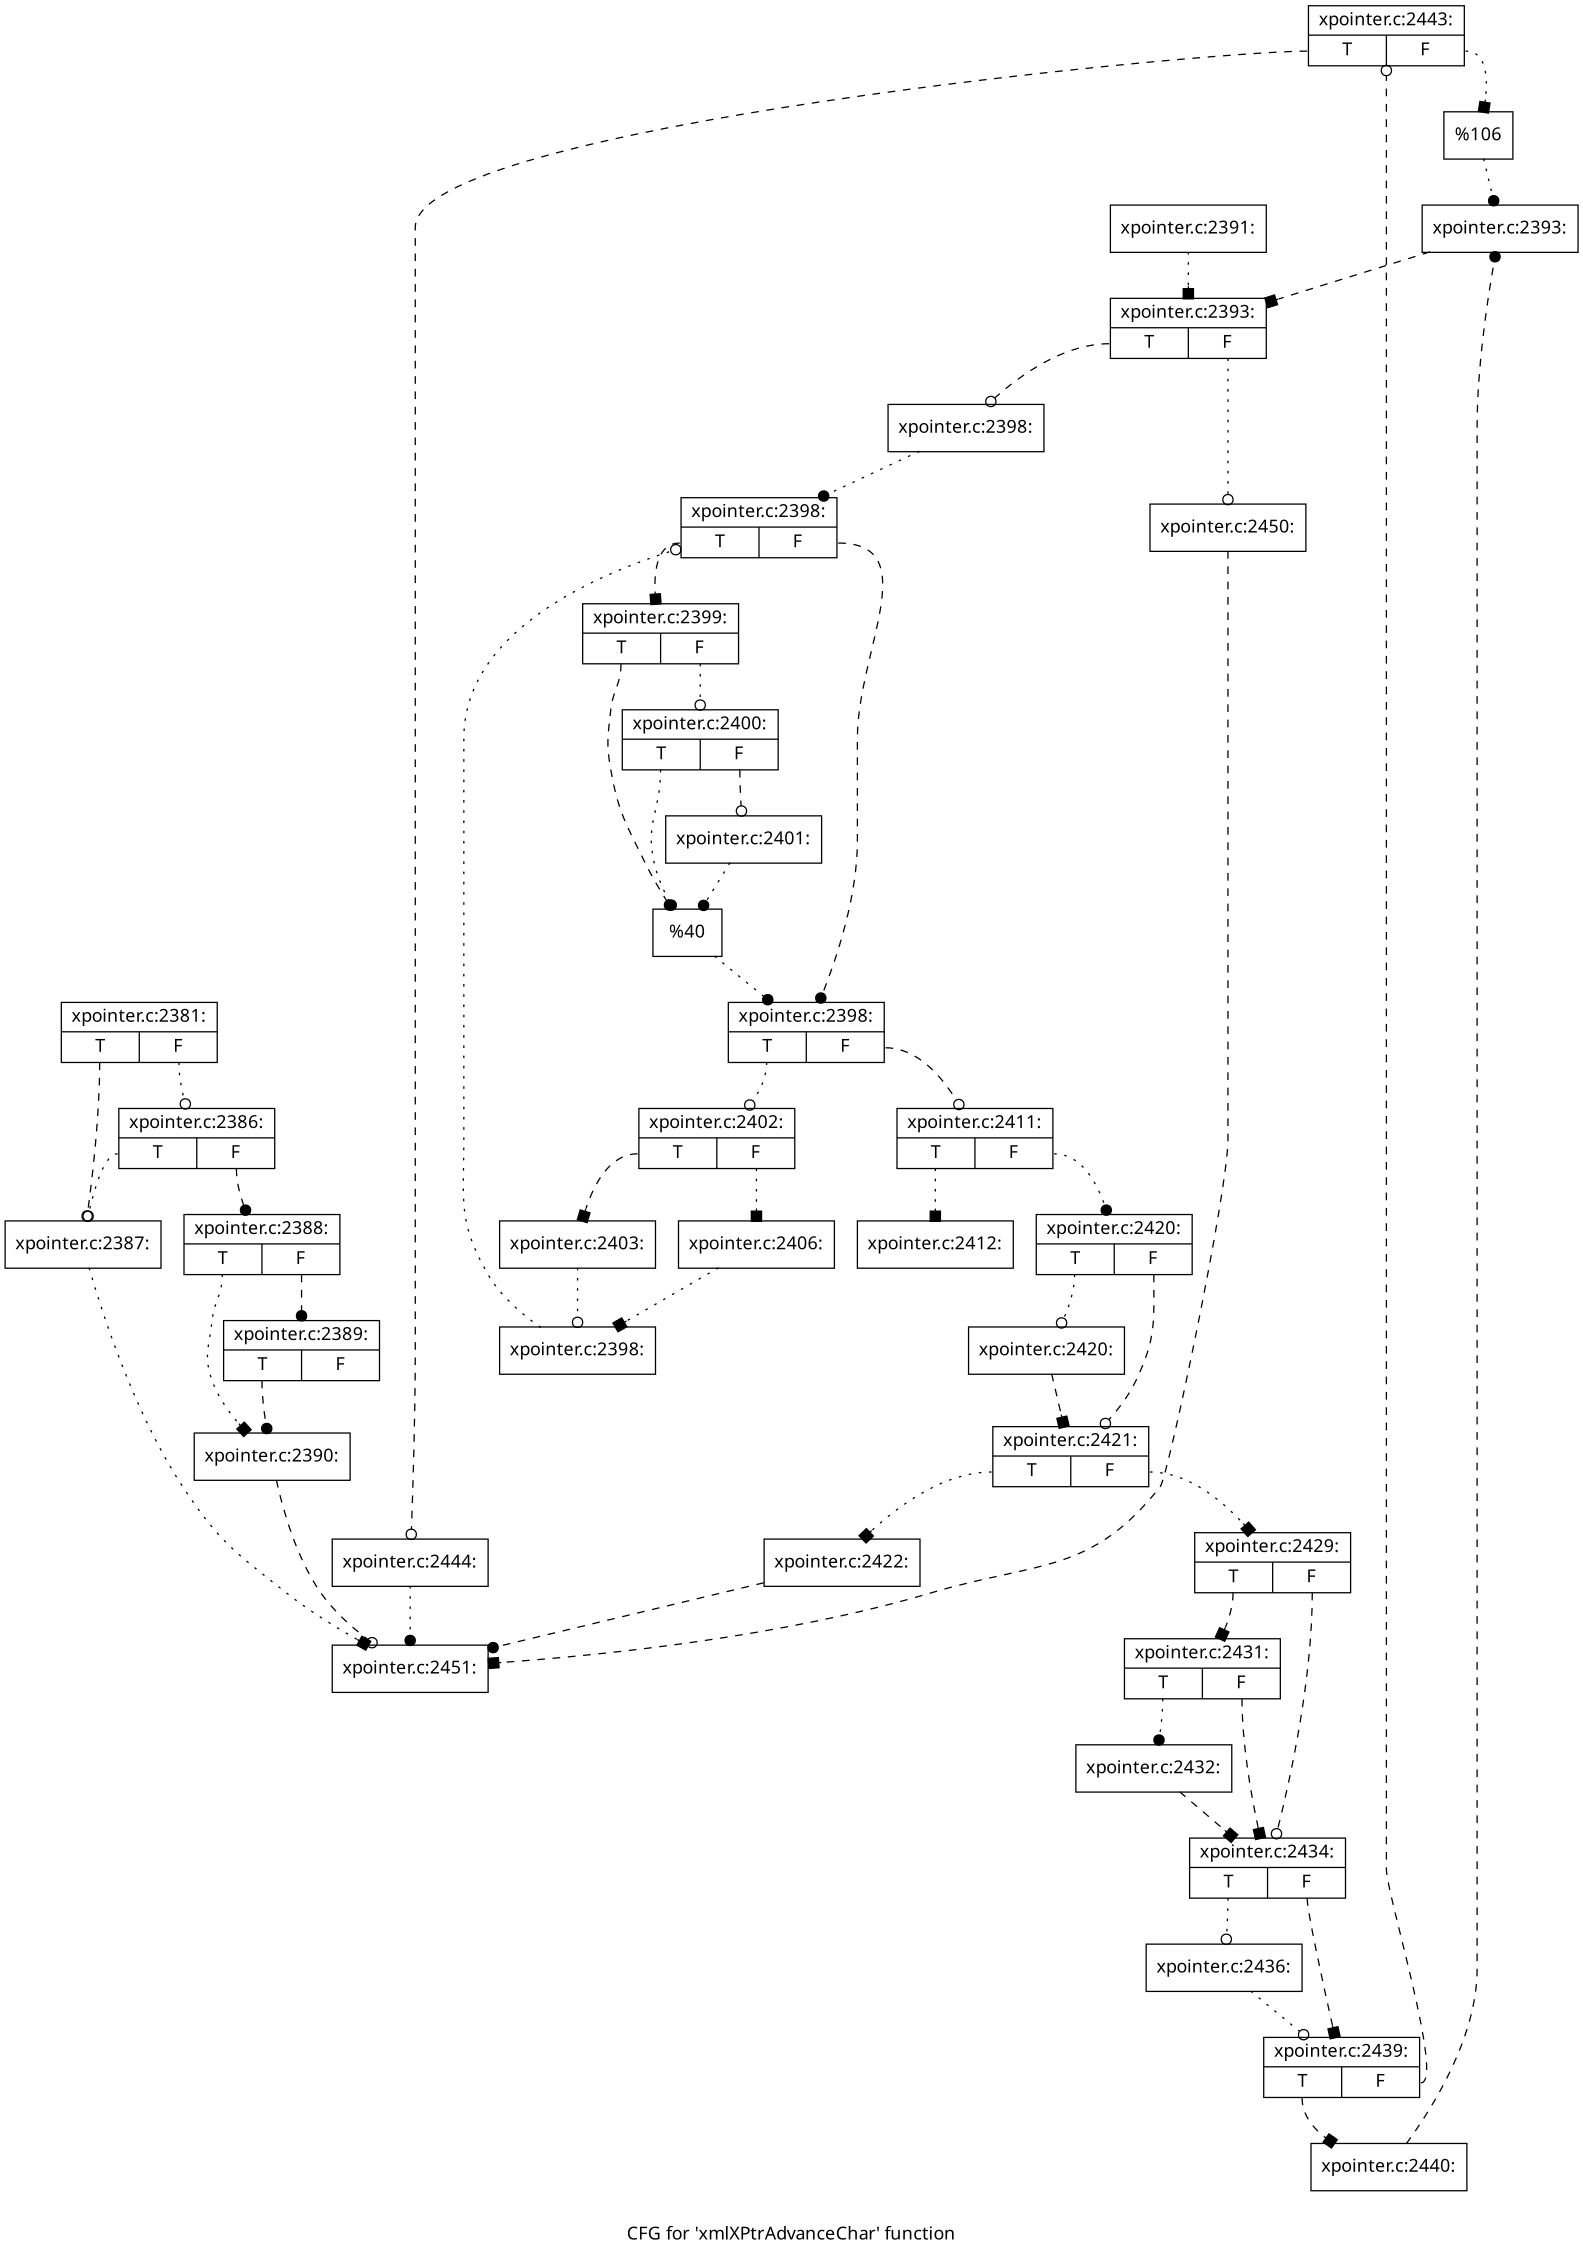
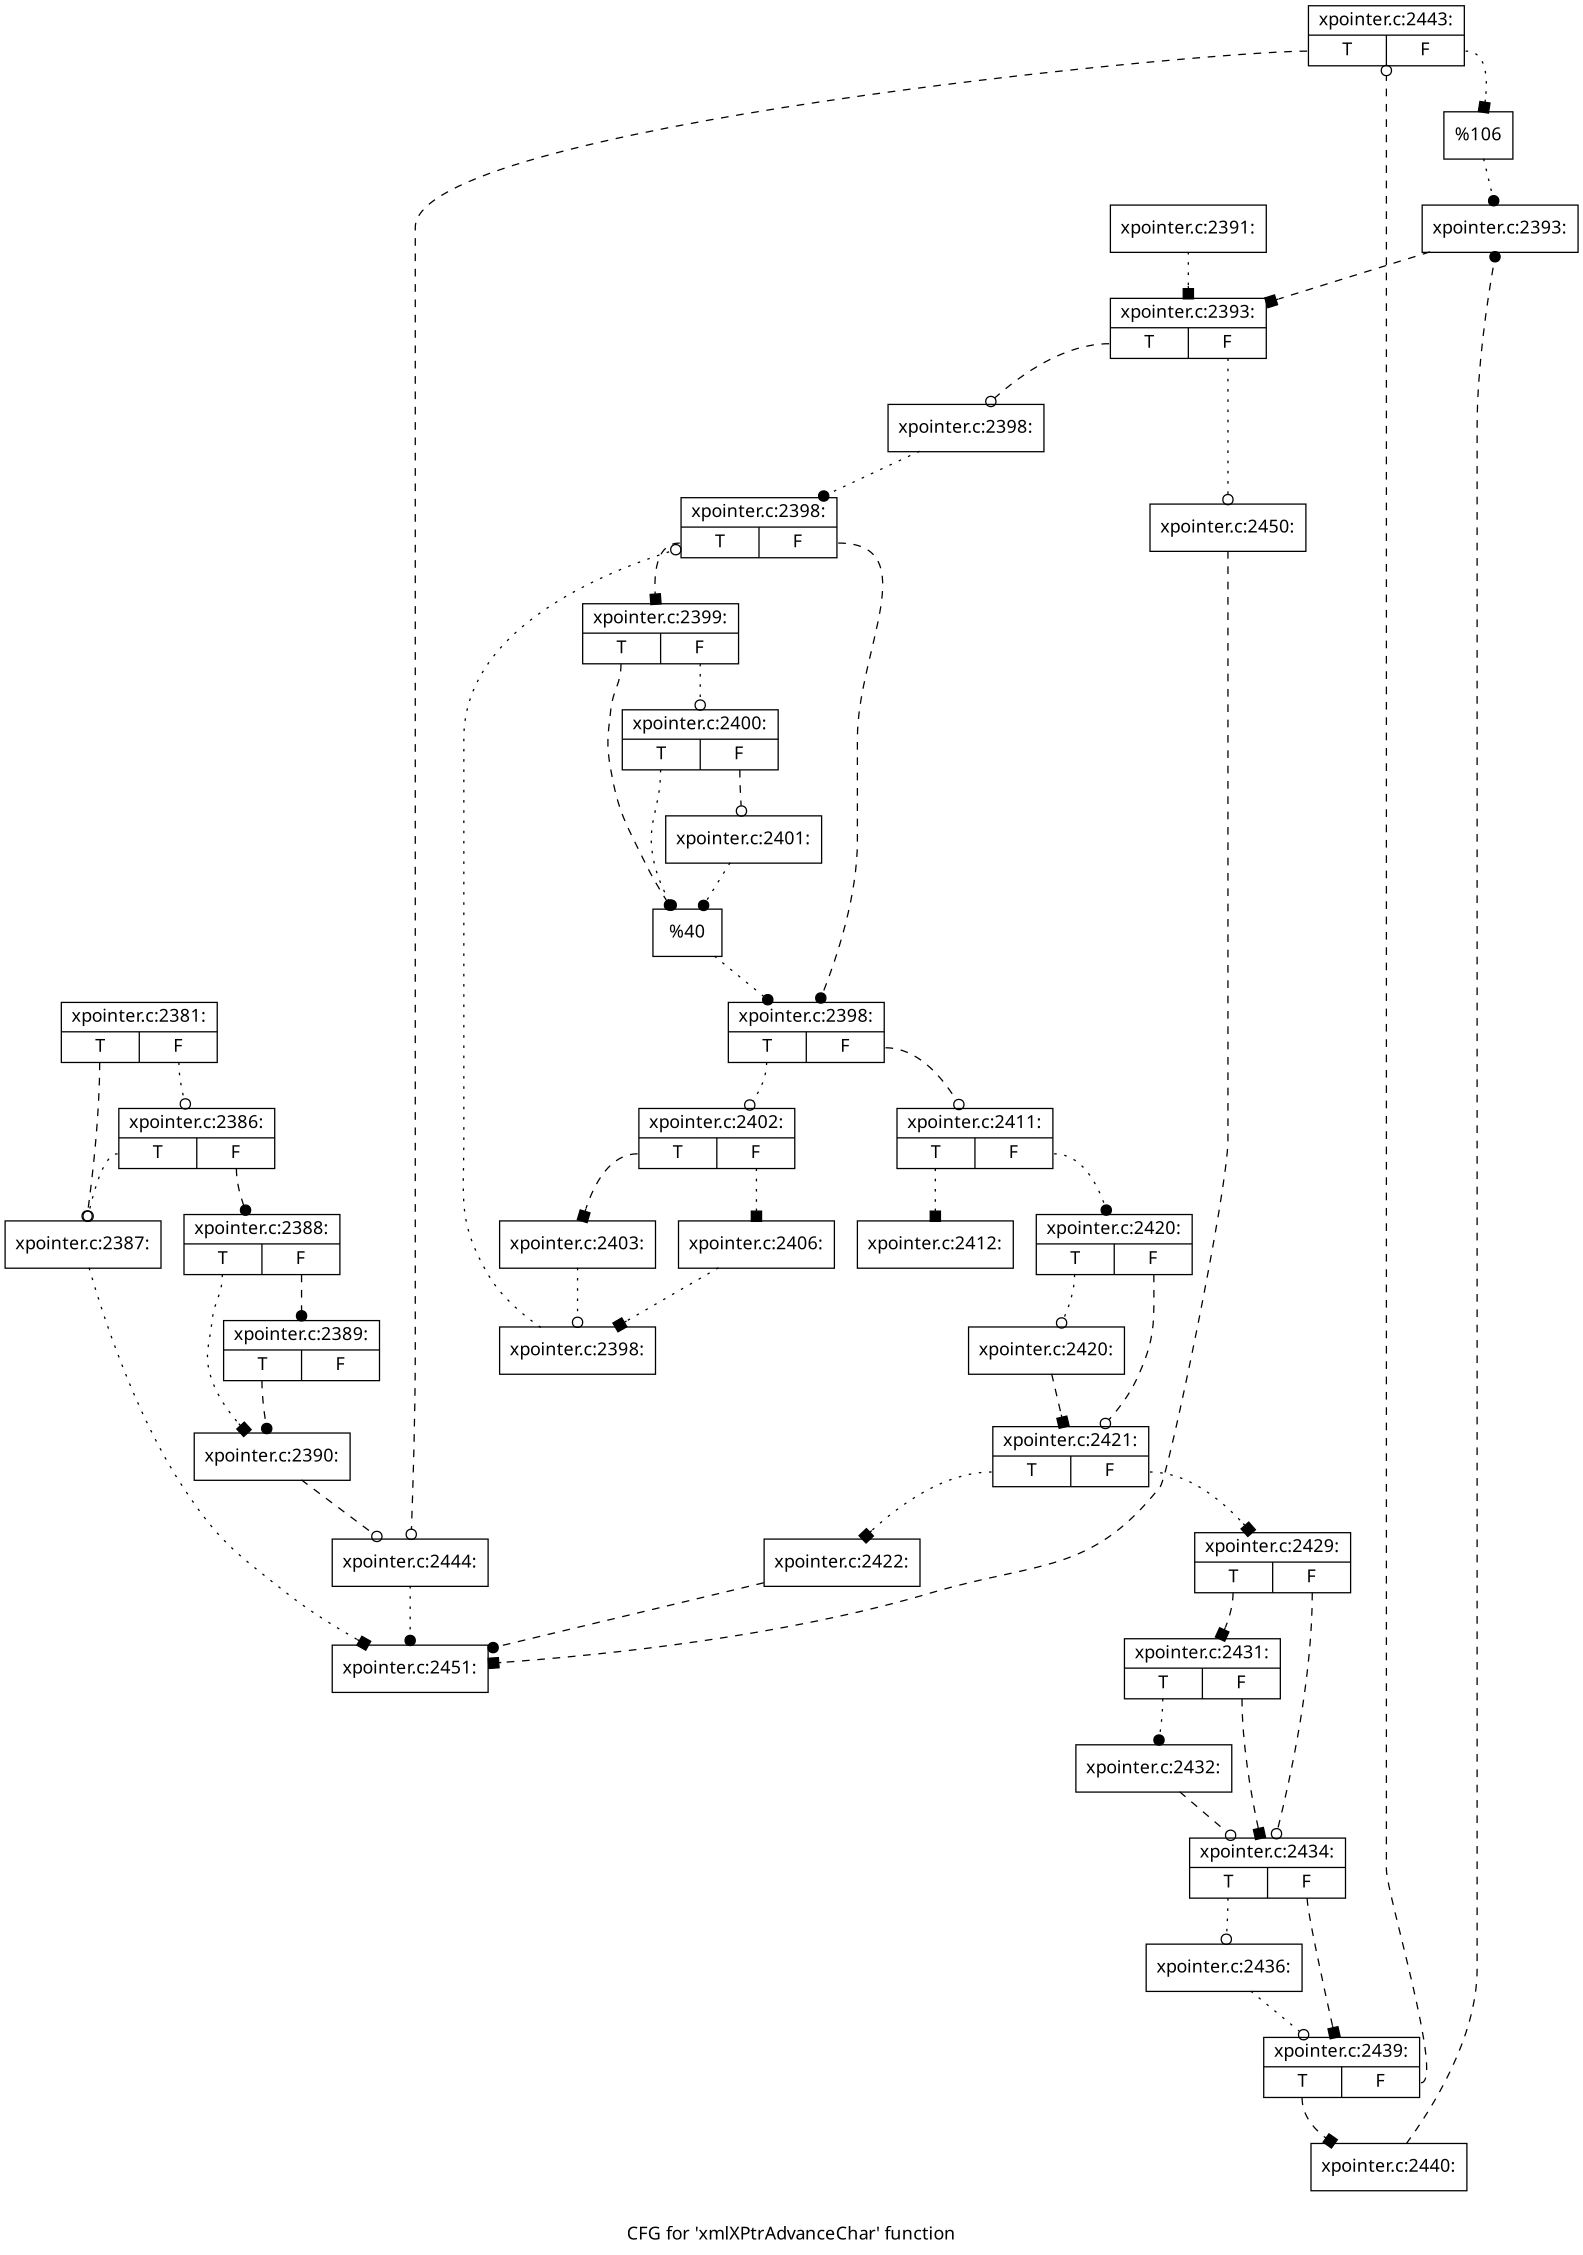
(307, 1569) -> (337, 1506)
(1203, 1812) -> (1203, 1812)
